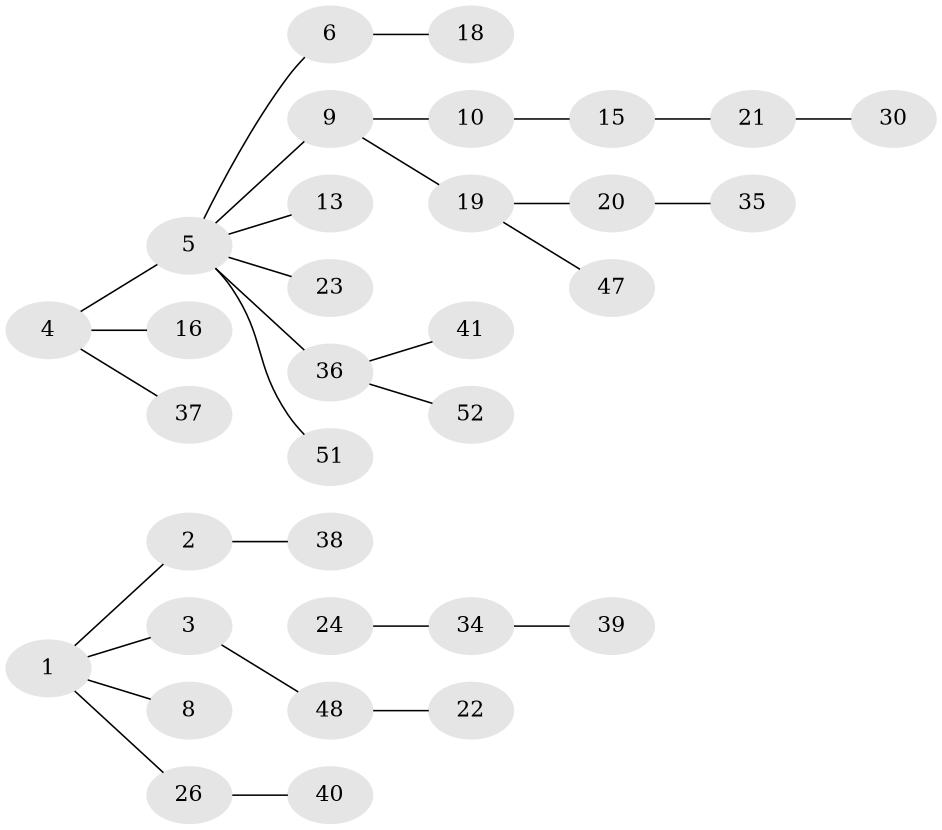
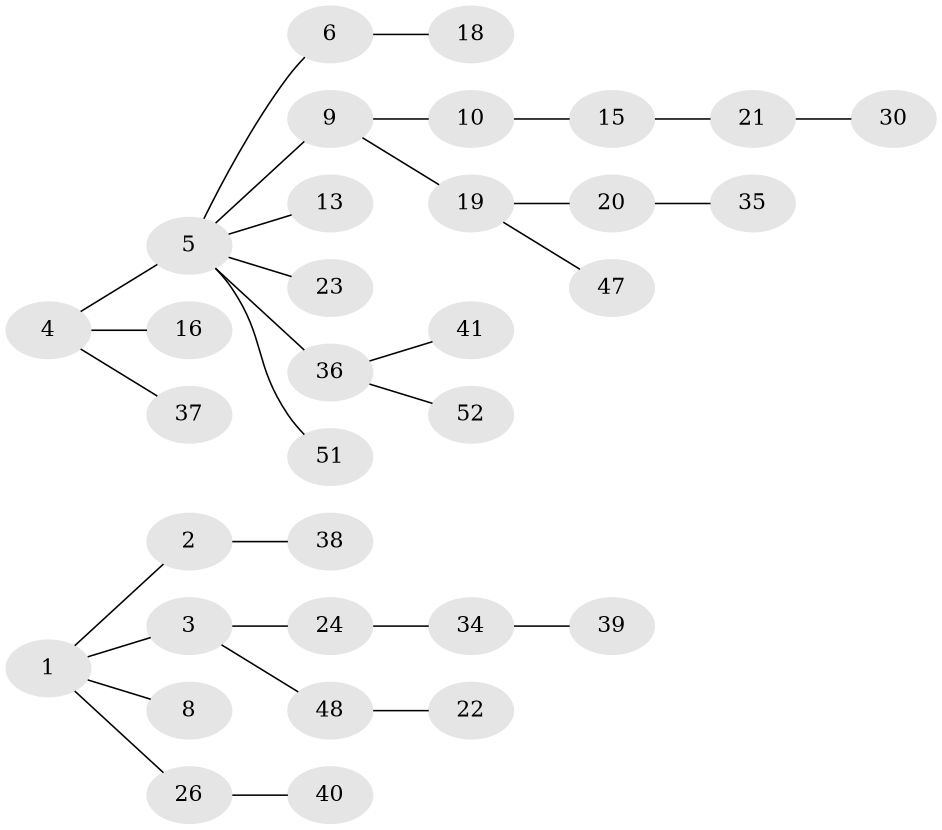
none -> (260, 626)
